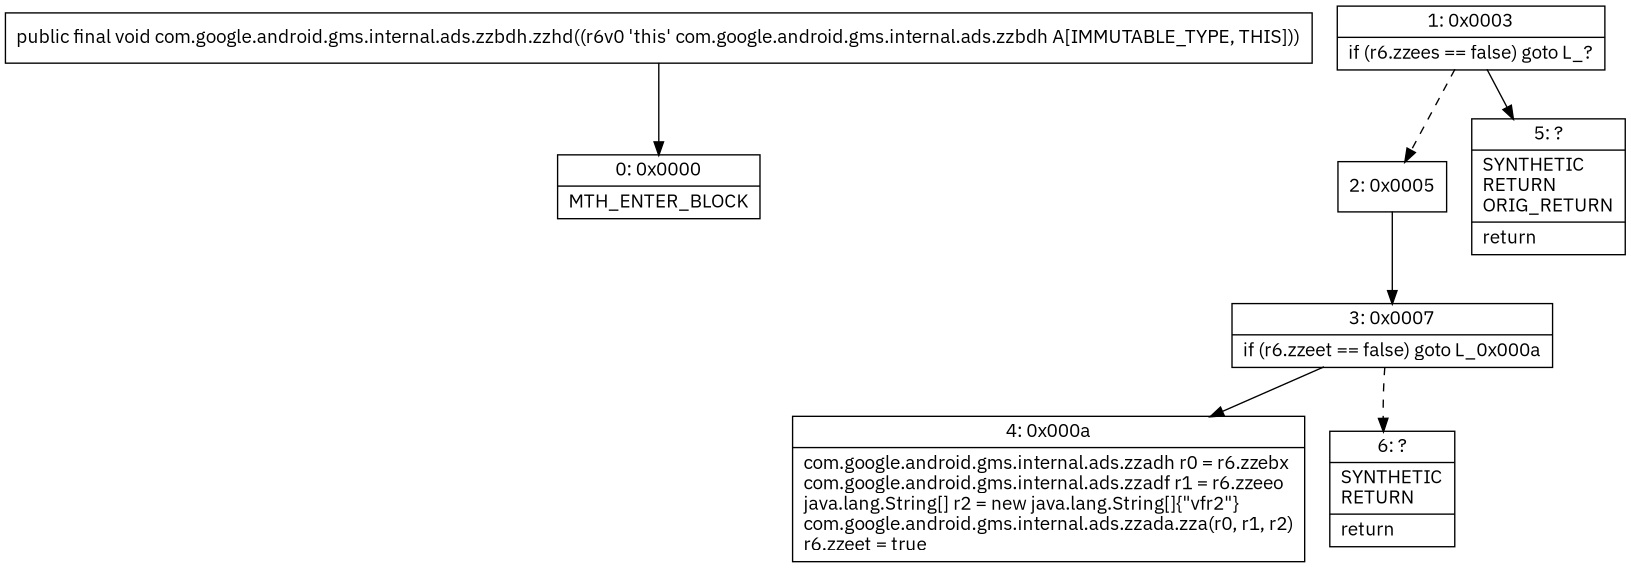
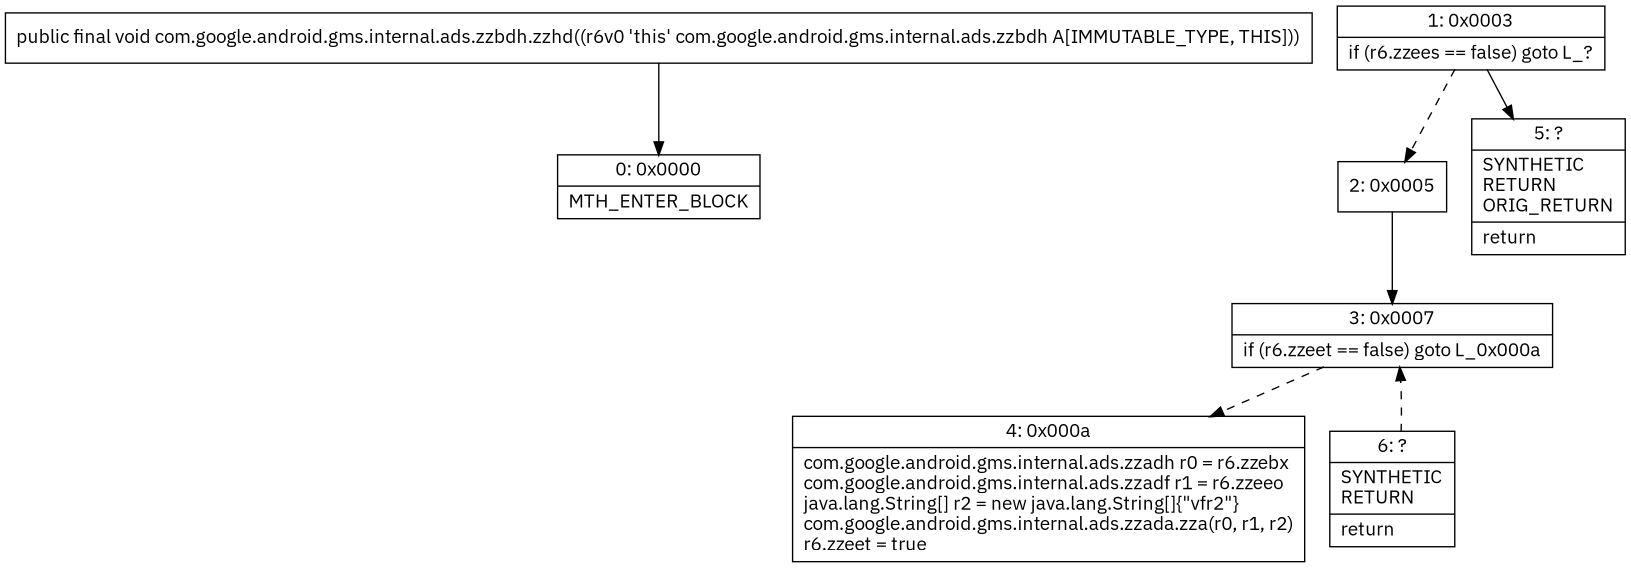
(1273, 389) -> (1273, 389)
(1383, 393) -> (1401, 406)
